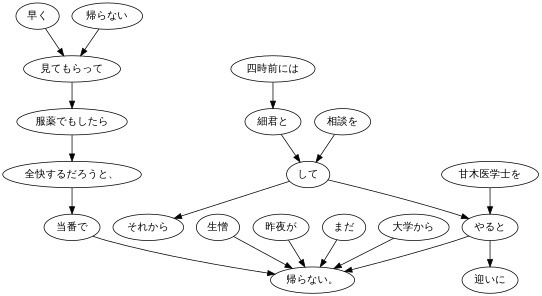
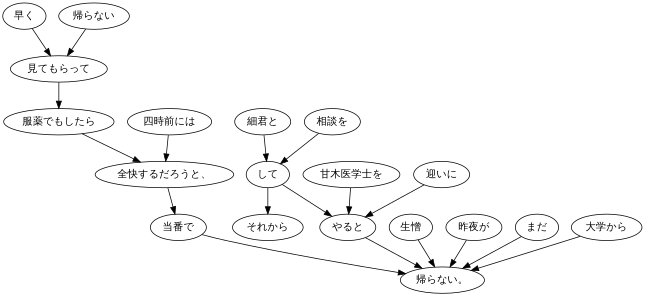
(273, 92) -> (167, 145)
(490, 250) -> (398, 199)
